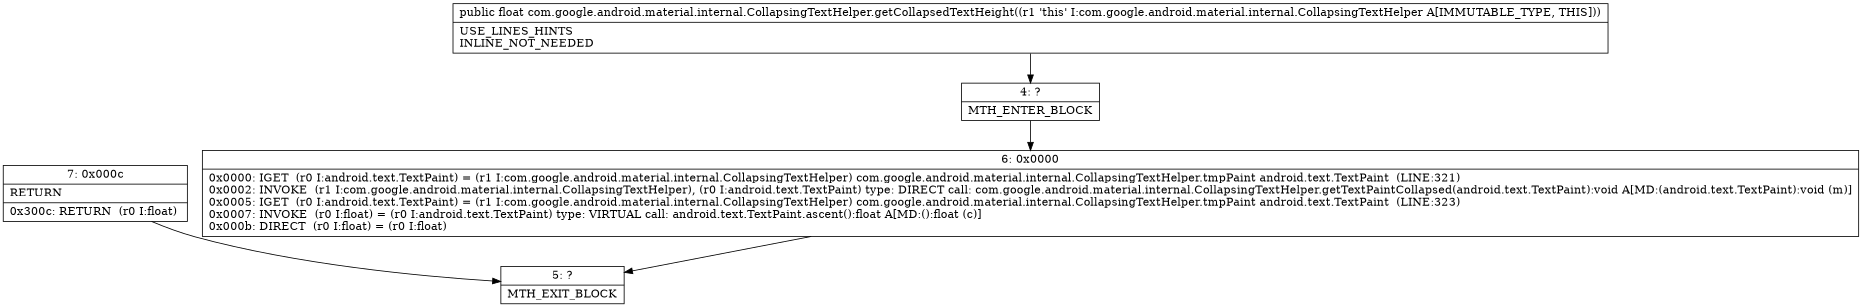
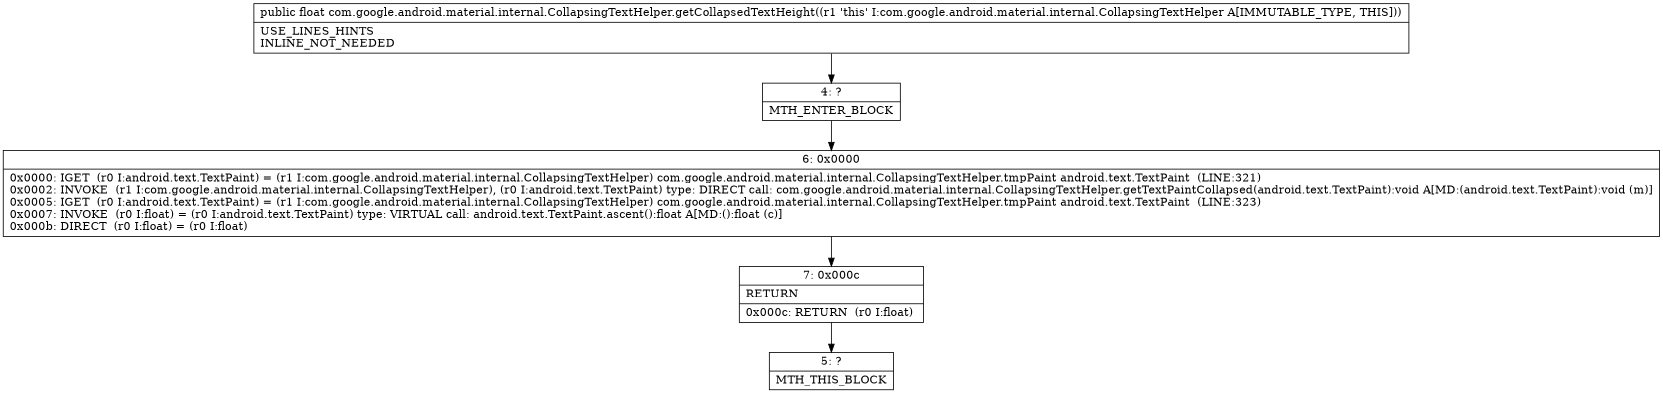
(95, 212) -> (831, 313)
(722, 254) -> (831, 247)
(563, 294) -> (831, 380)
